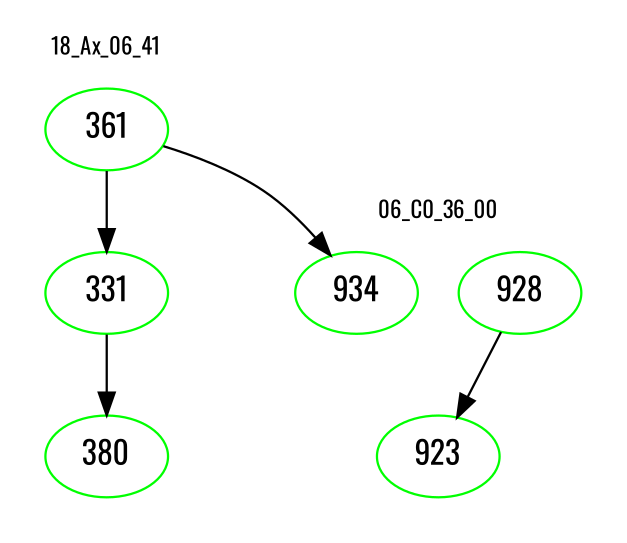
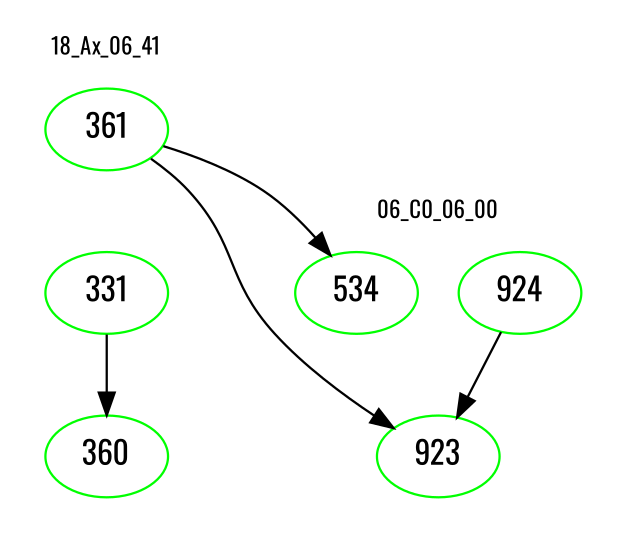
(107, 200) -> (249, 298)
(438, 212) -> (438, 212)
(357, 293) -> (357, 293)
(520, 293) -> (520, 293)
(107, 456) -> (107, 456)
